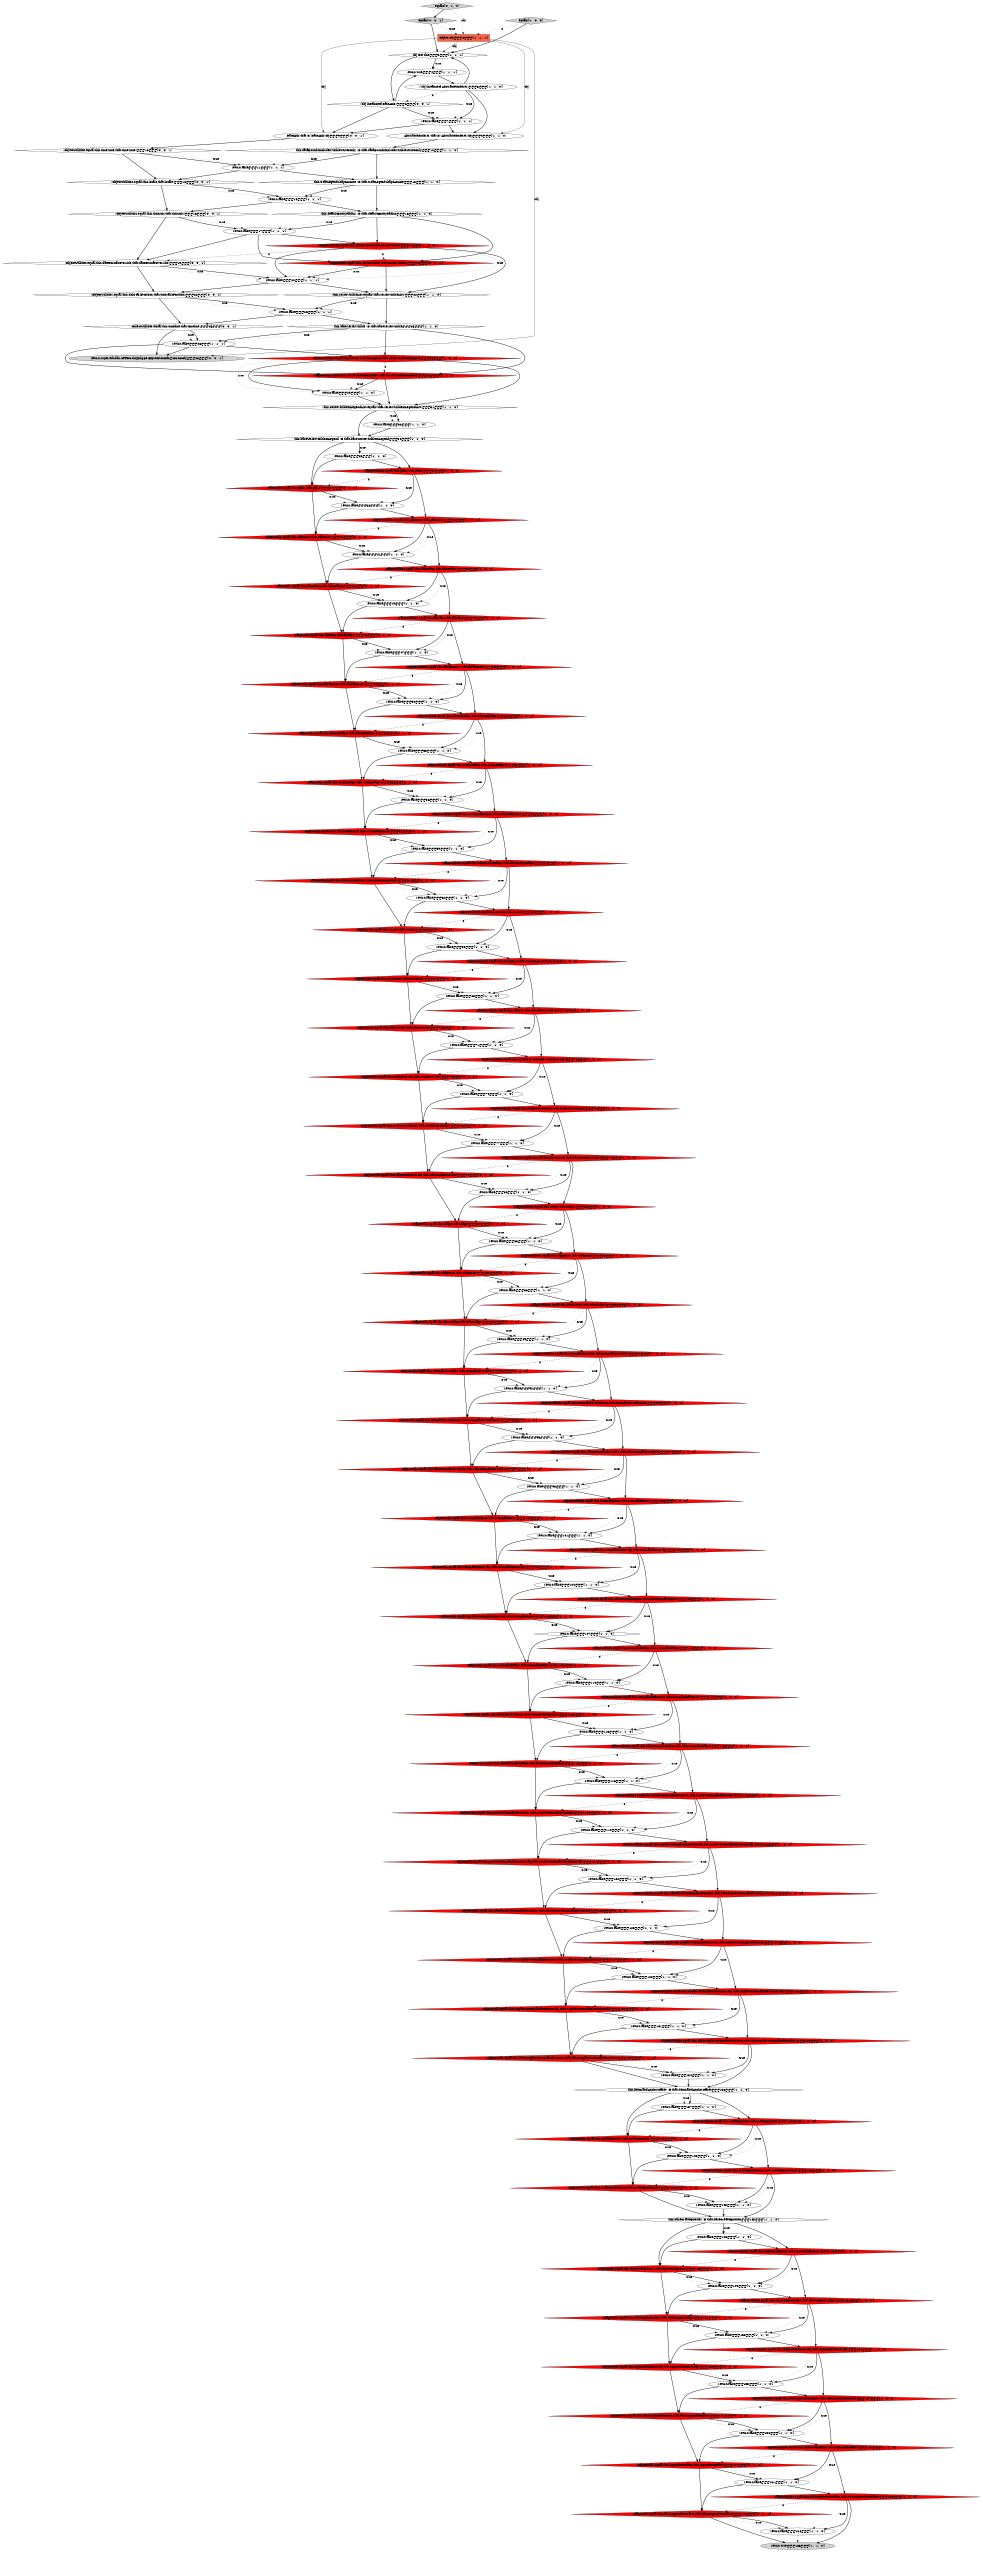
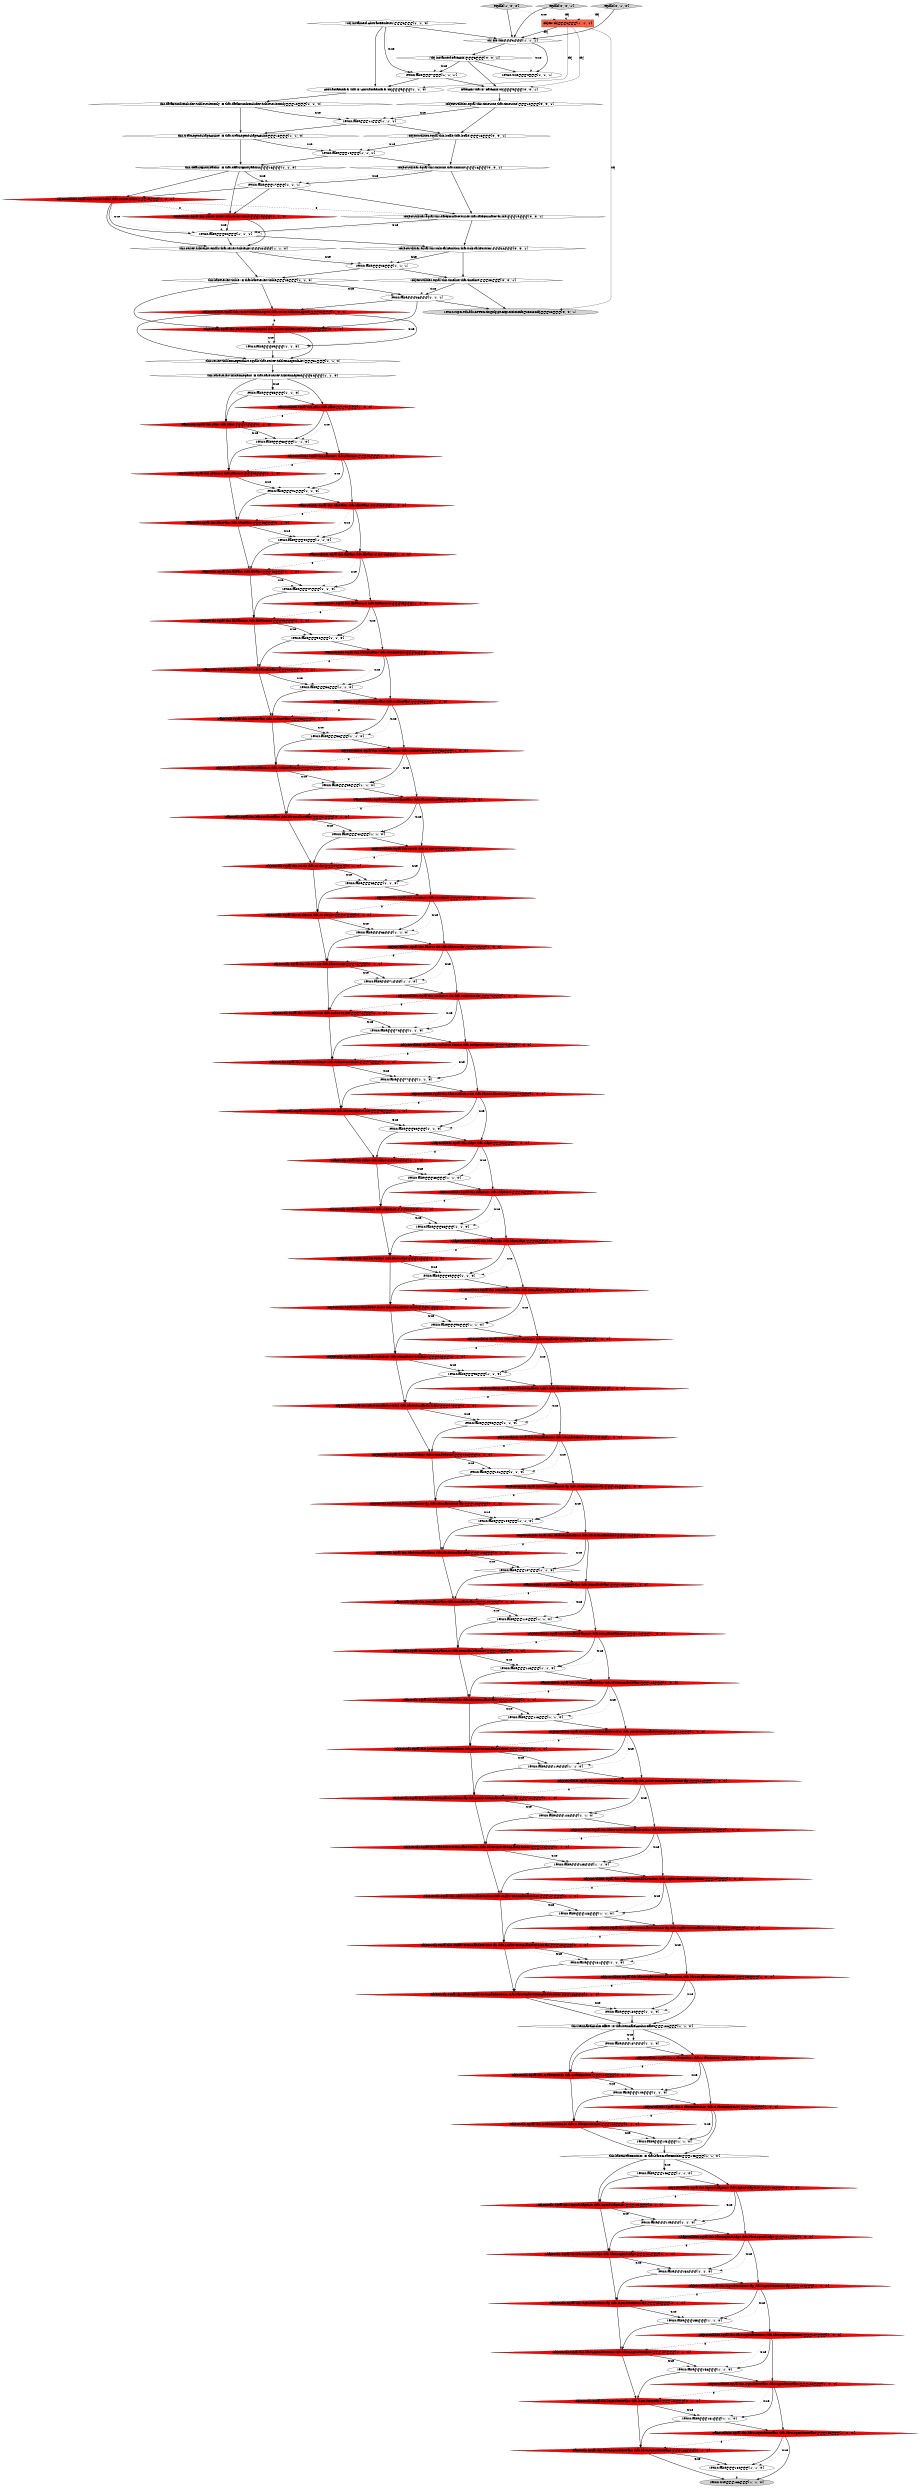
(440, 13) -> (578, 32)
(452, 29) -> (567, 15)
(502, 29) -> (544, 15)
(452, 46) -> (540, 32)
(445, 79) -> none
(461, 87) -> (387, 23)
(428, 96) -> none
(399, 425) -> none
